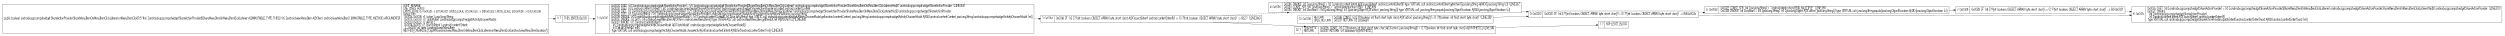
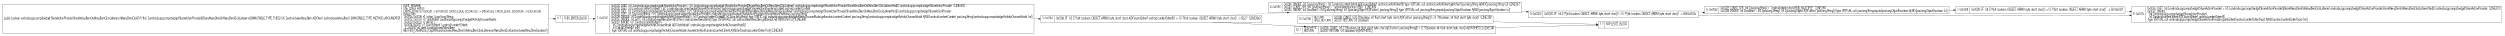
(1510, 17) -> (1545, 23)
